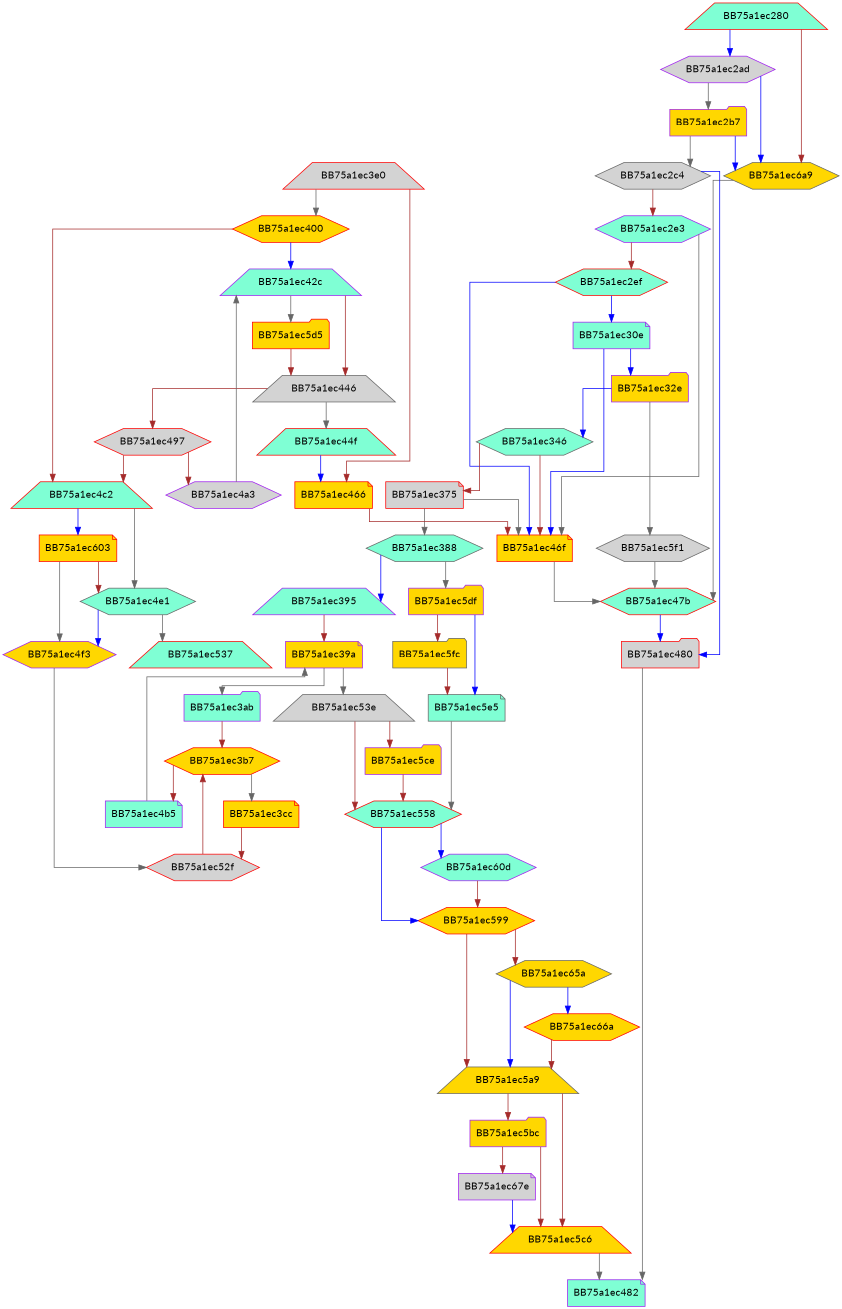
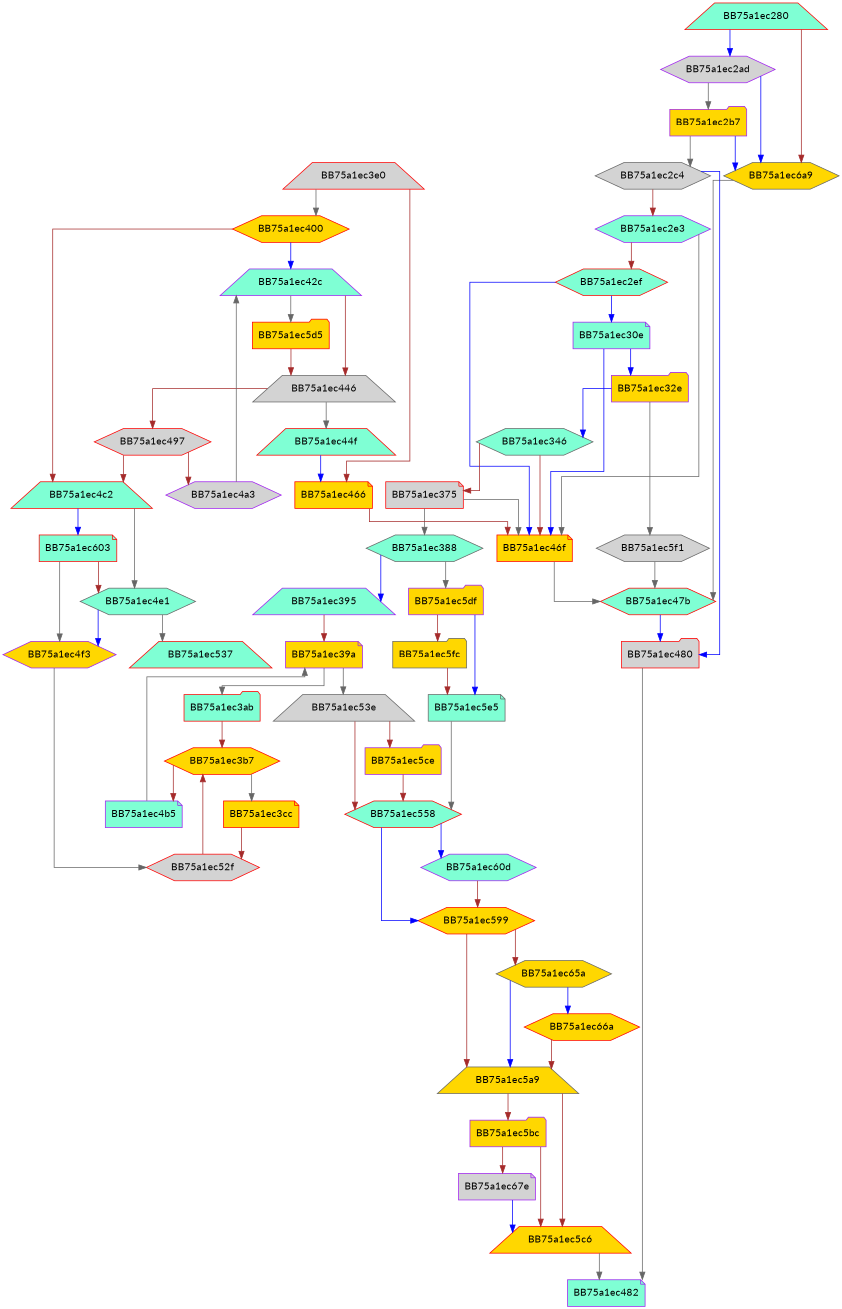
(78, 548) -> (78, 548)
(222, 708) -> (222, 708)
